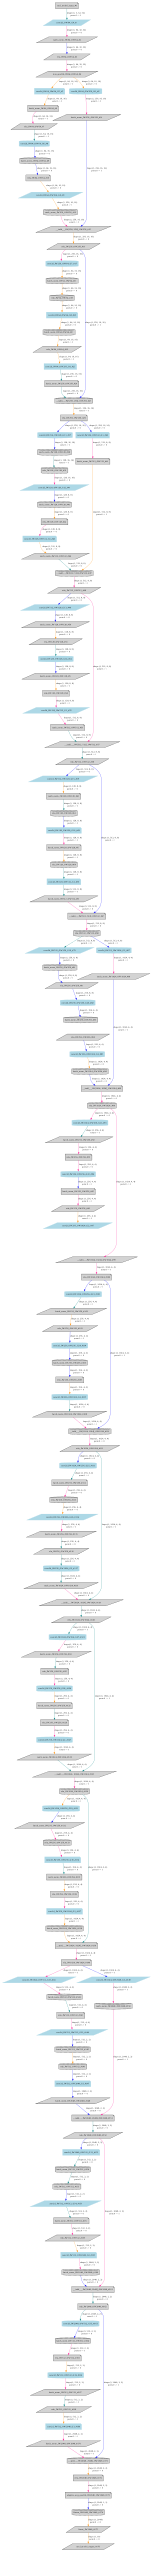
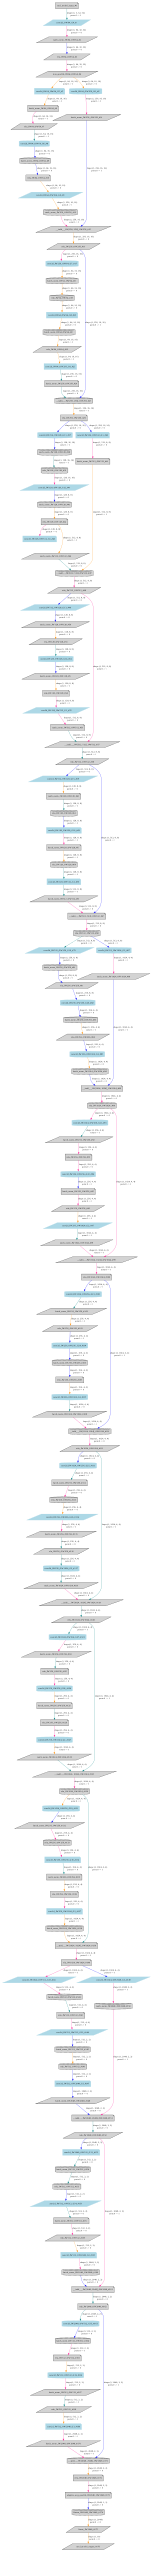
(41, 548) -> (63, 538)
none -> (82, 1028)
none -> (77, 1243)
